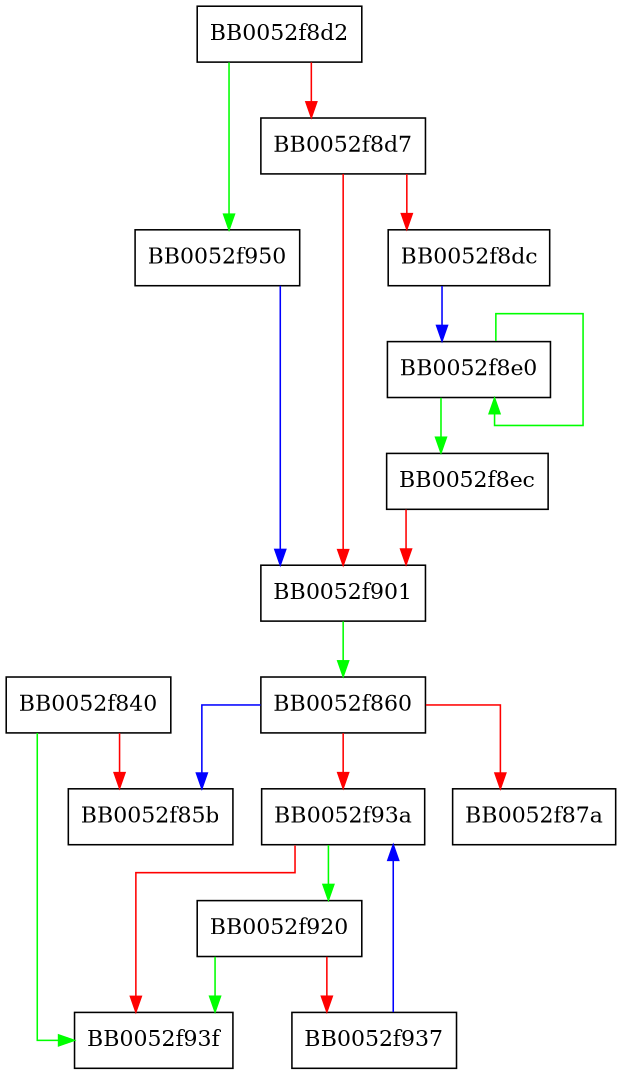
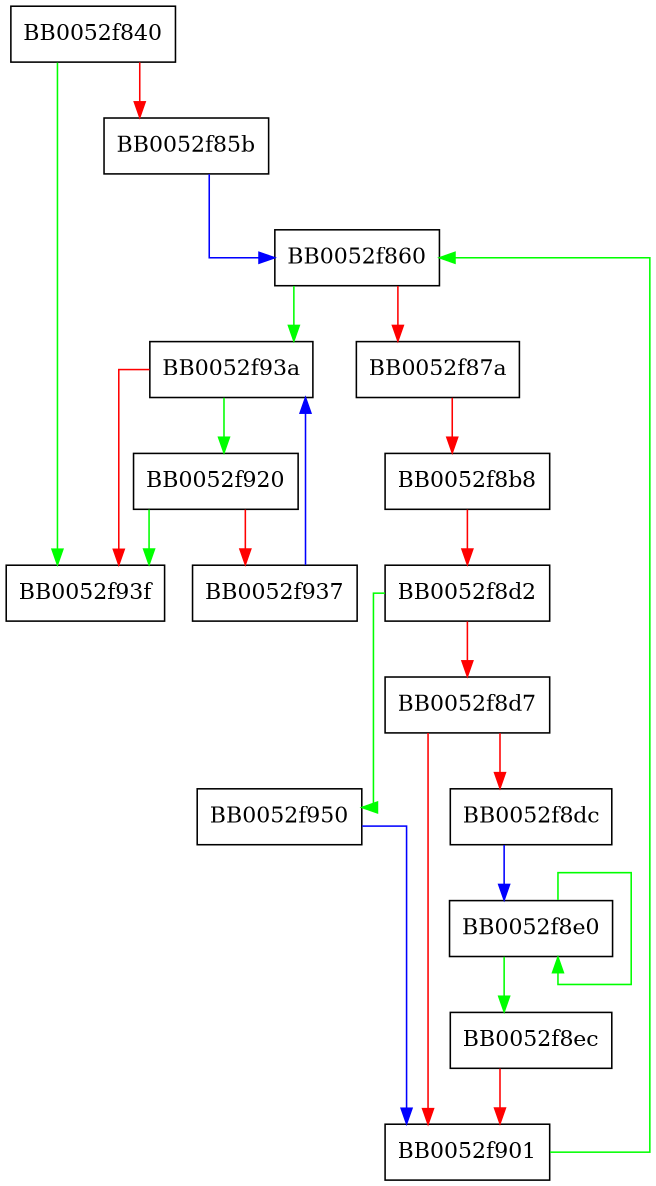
none -> (467, 481)
(202, 710) -> (209, 241)
(343, 753) -> (294, 306)
